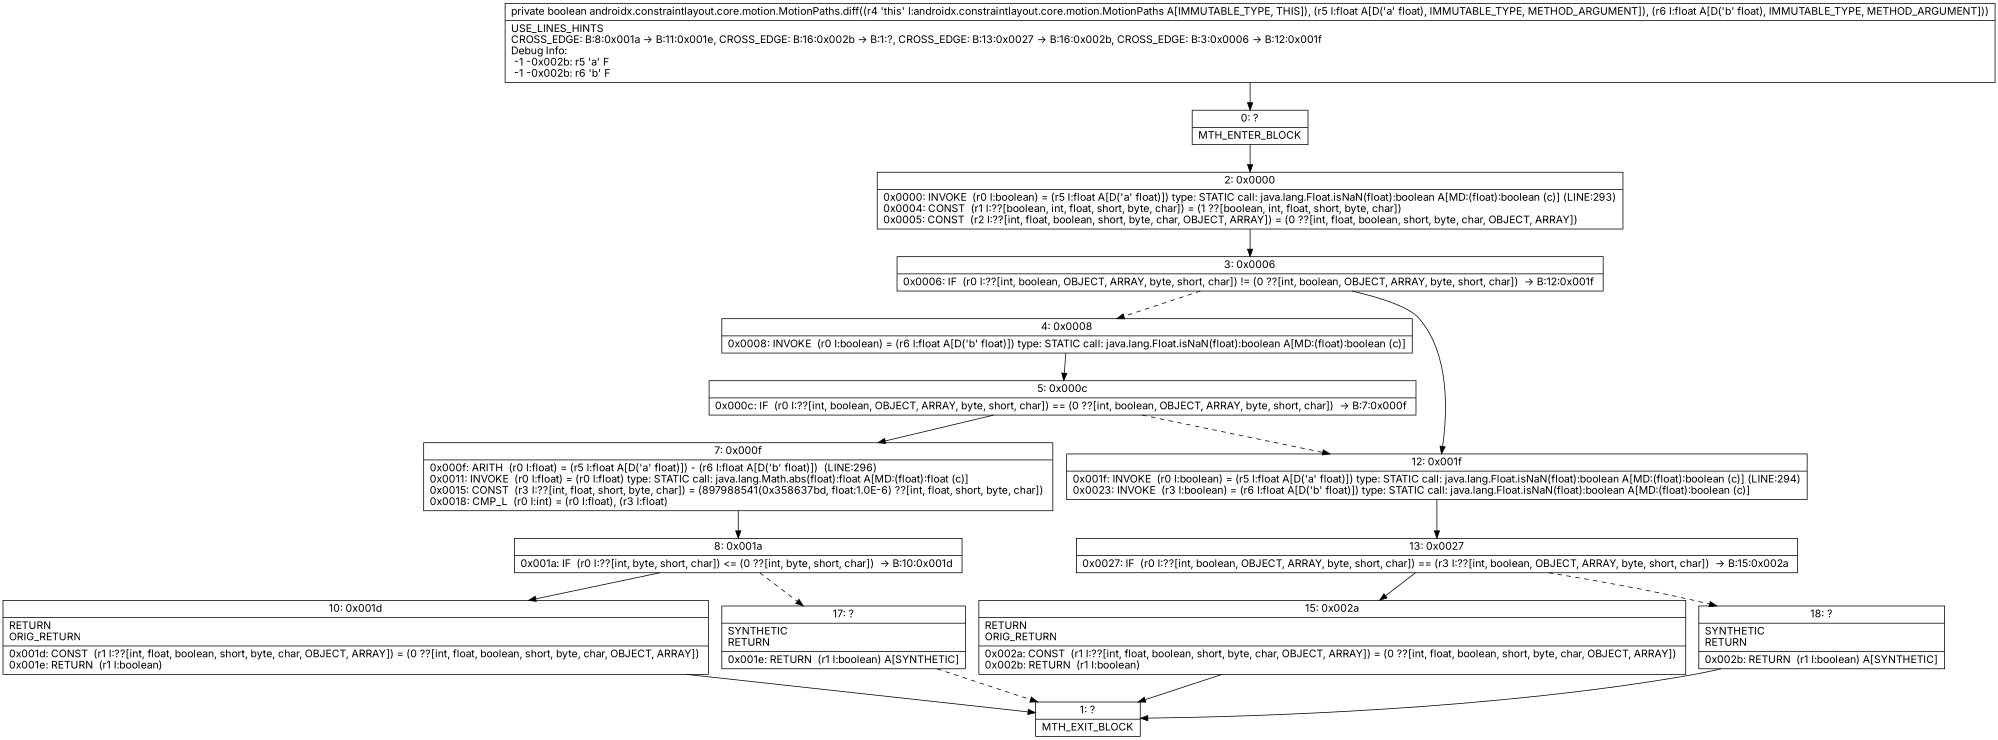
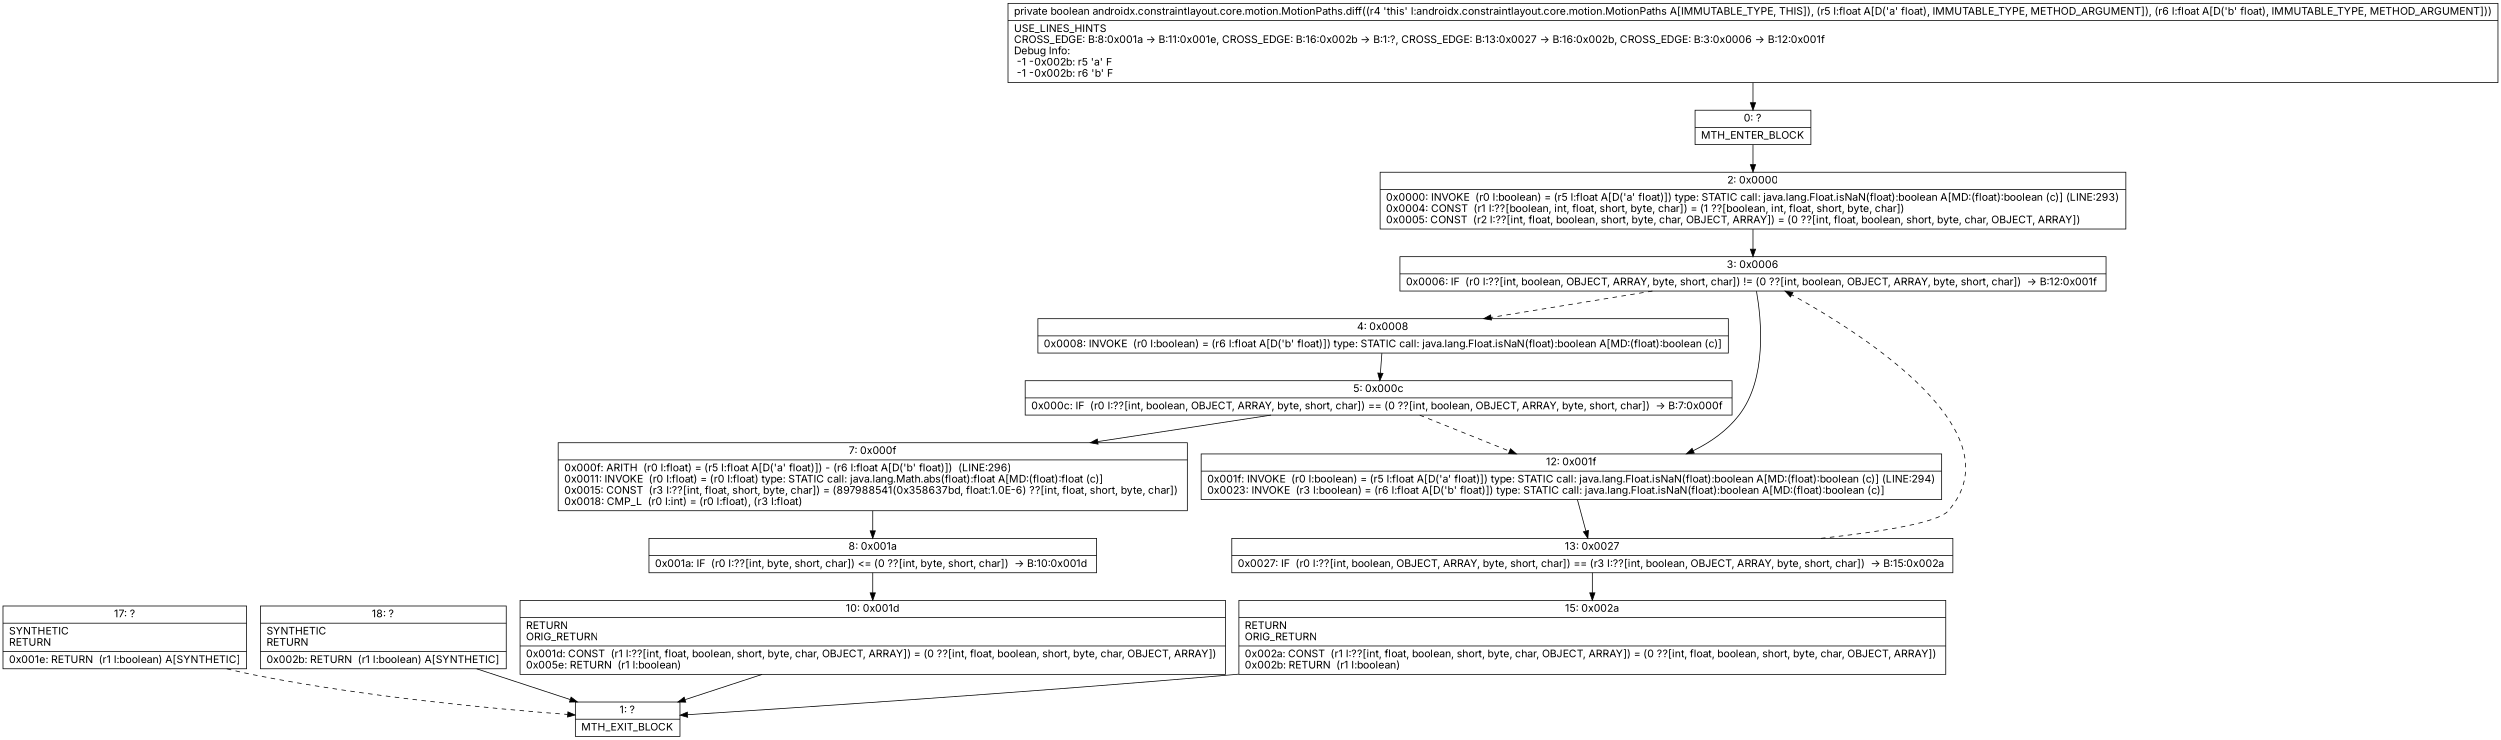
(779, 587) -> none
(1629, 587) -> (1955, 432)
(87, 665) -> (605, 665)
